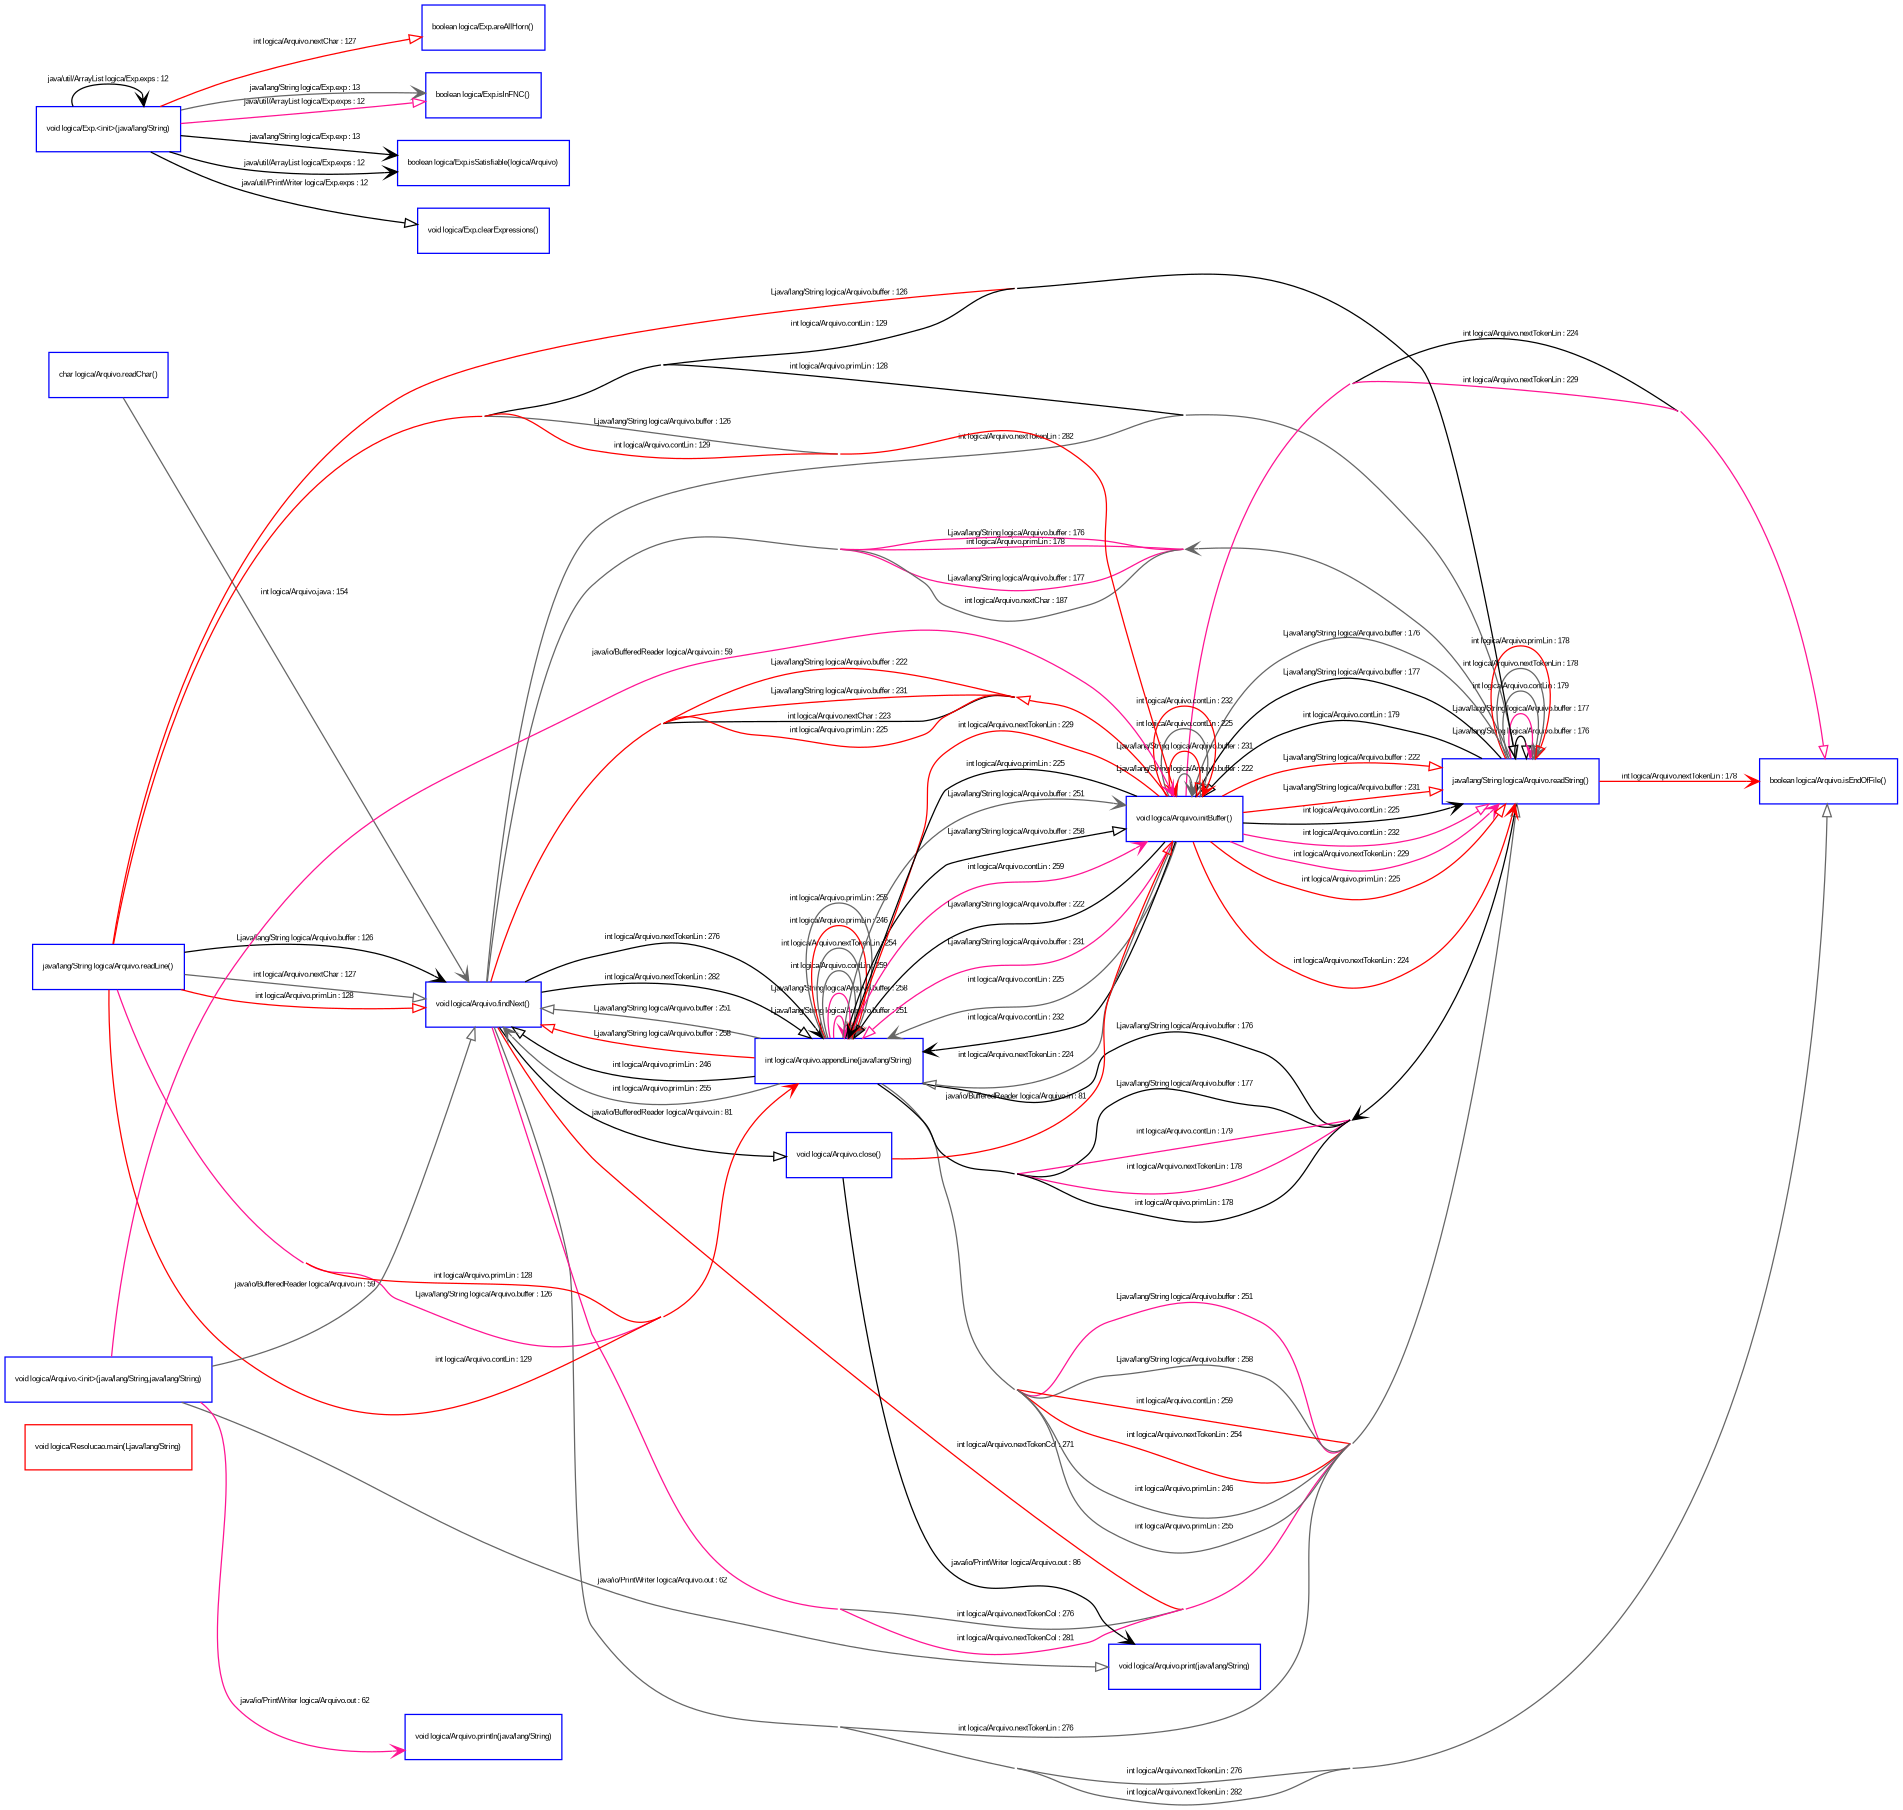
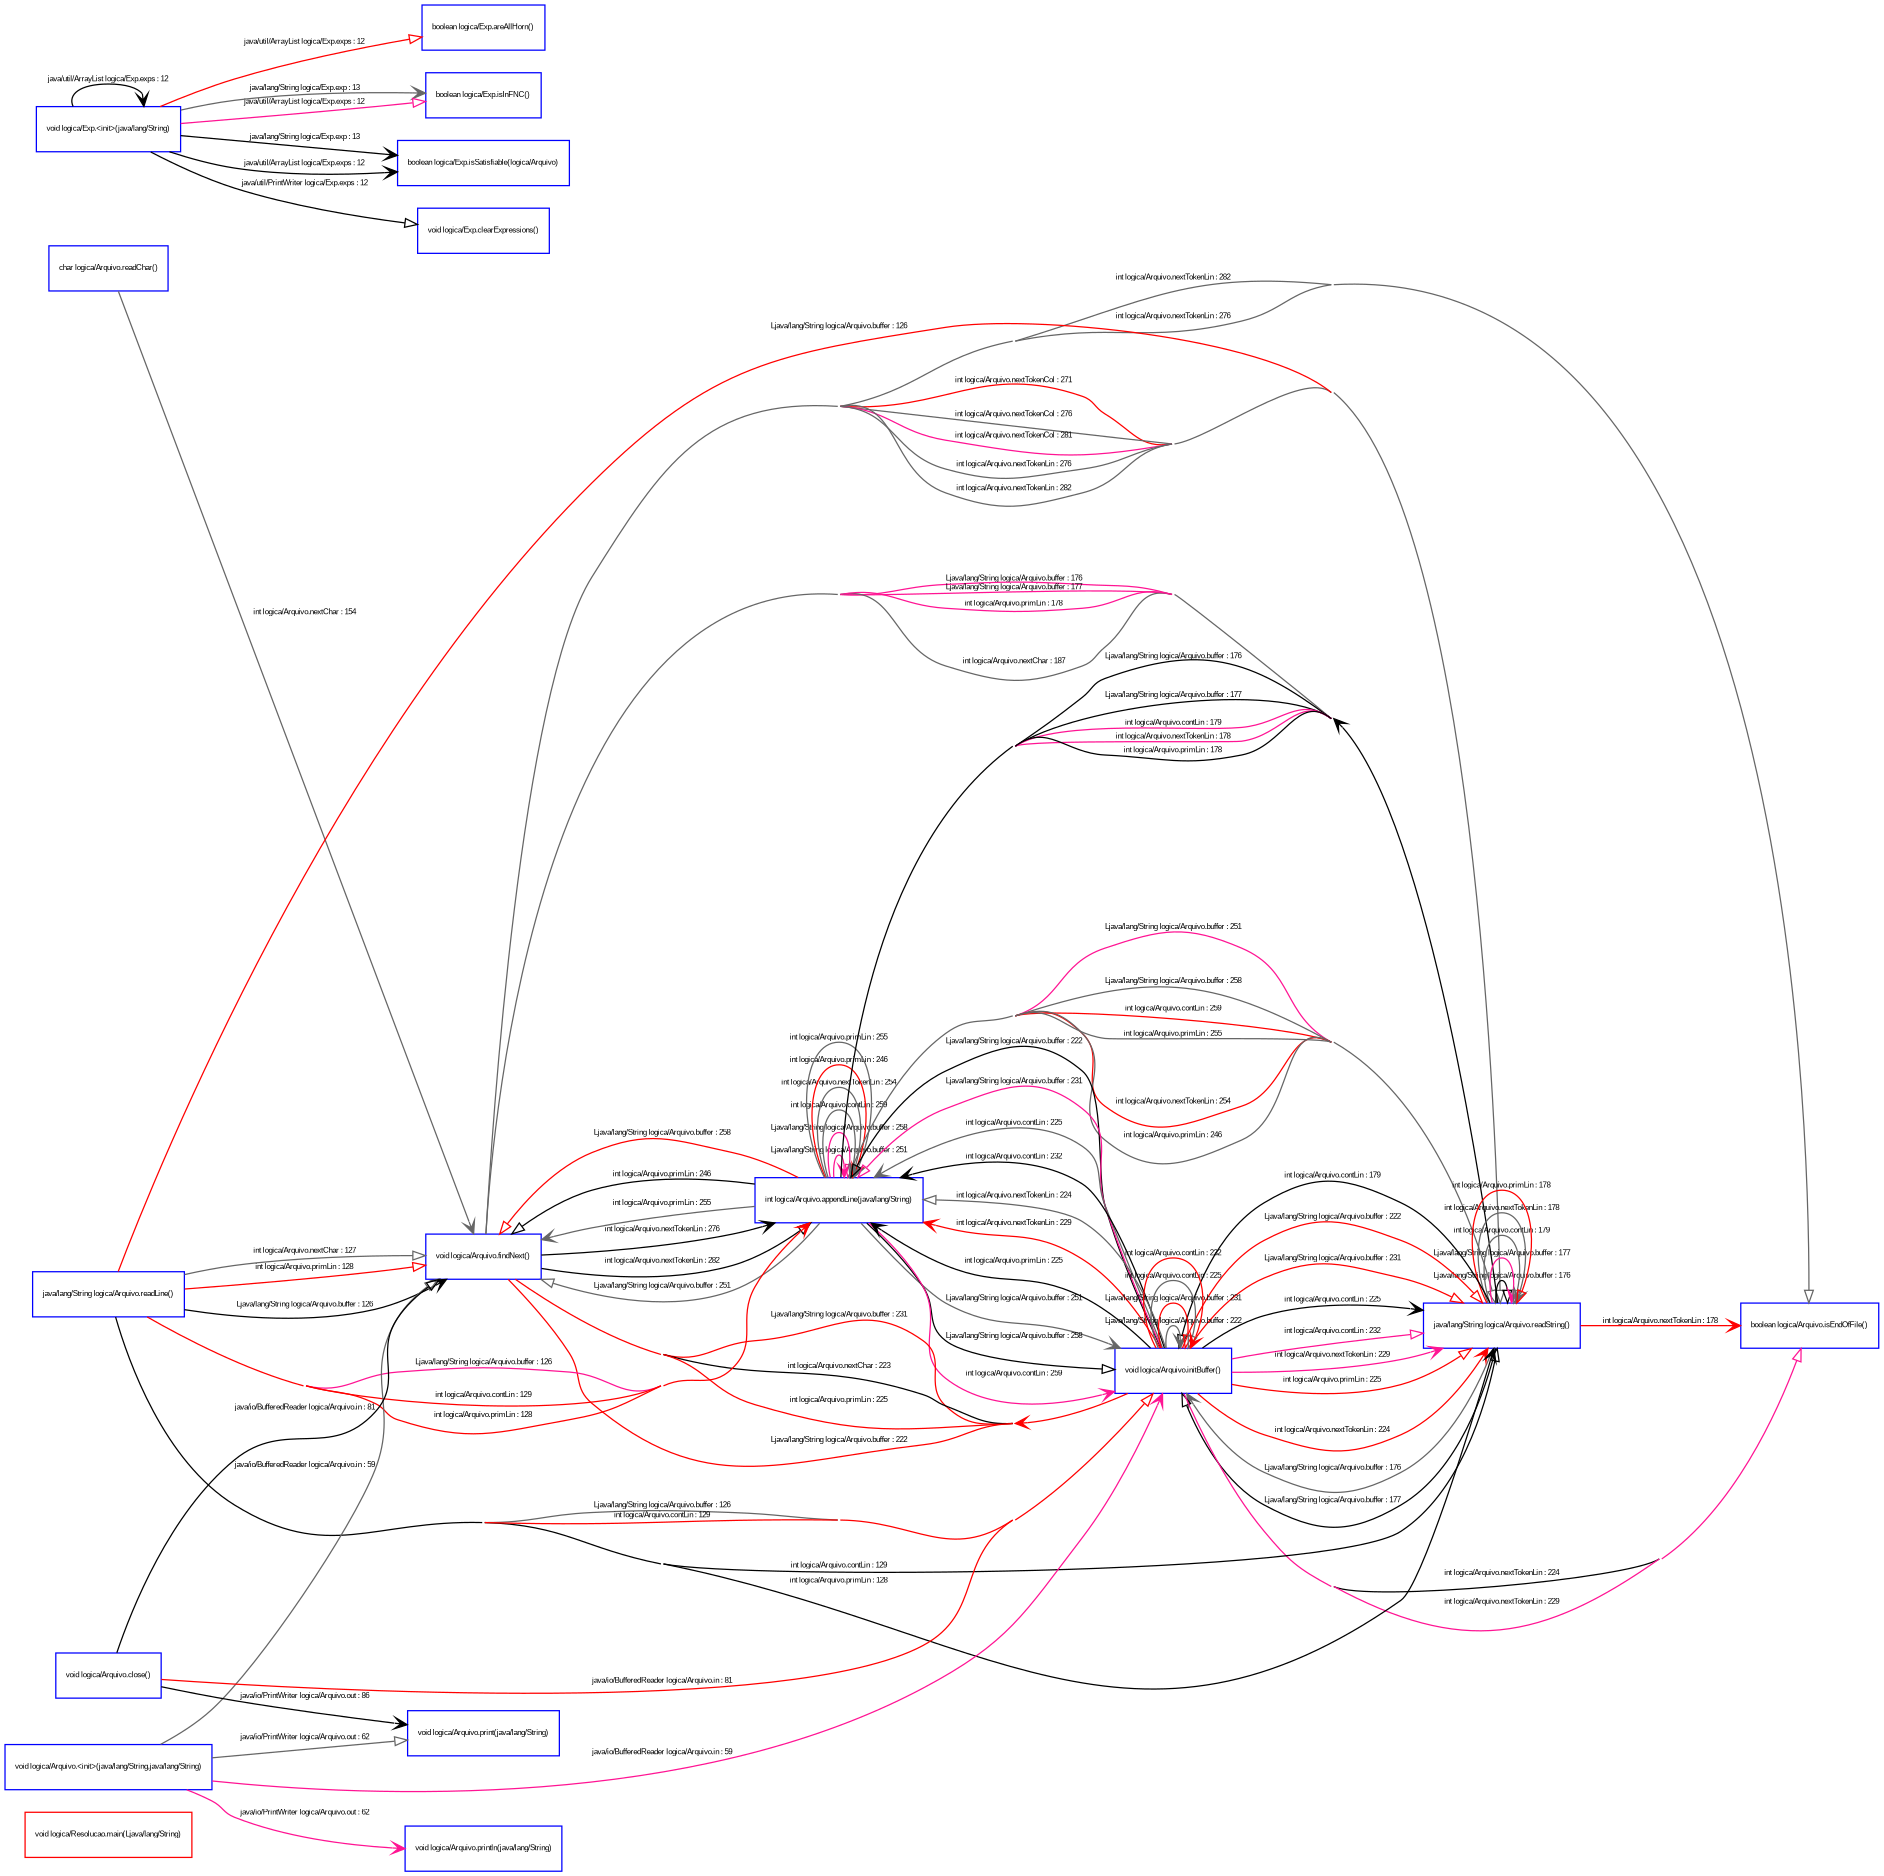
(305, 42) -> (305, 42)
(305, 593) -> (305, 613)
(618, 1129) -> (264, 1444)
